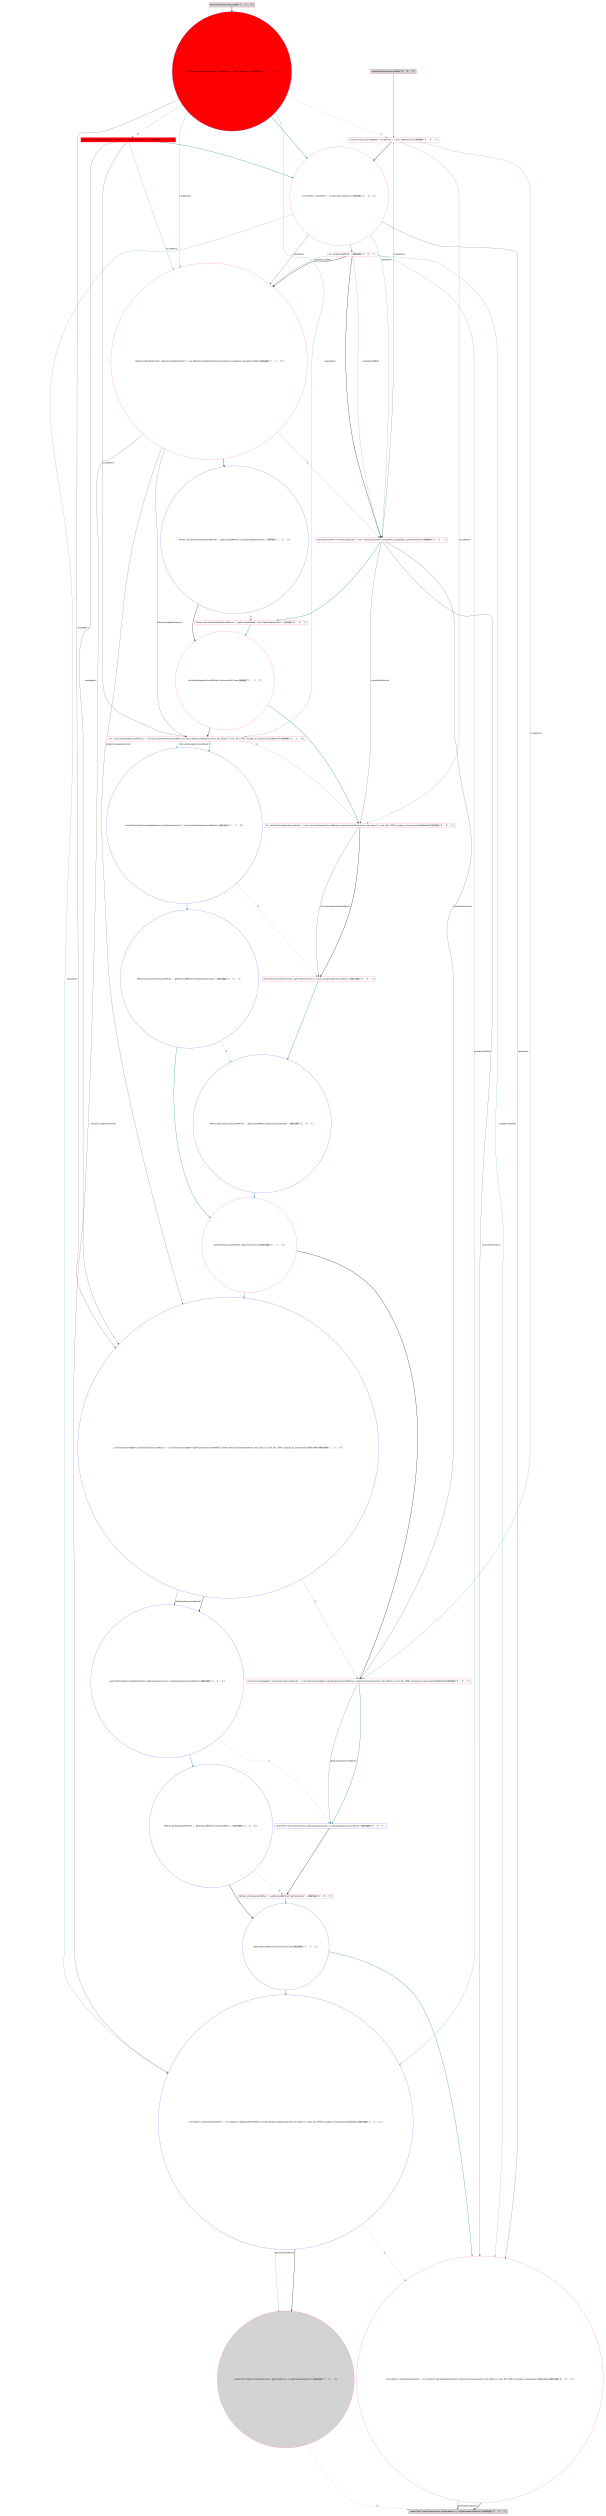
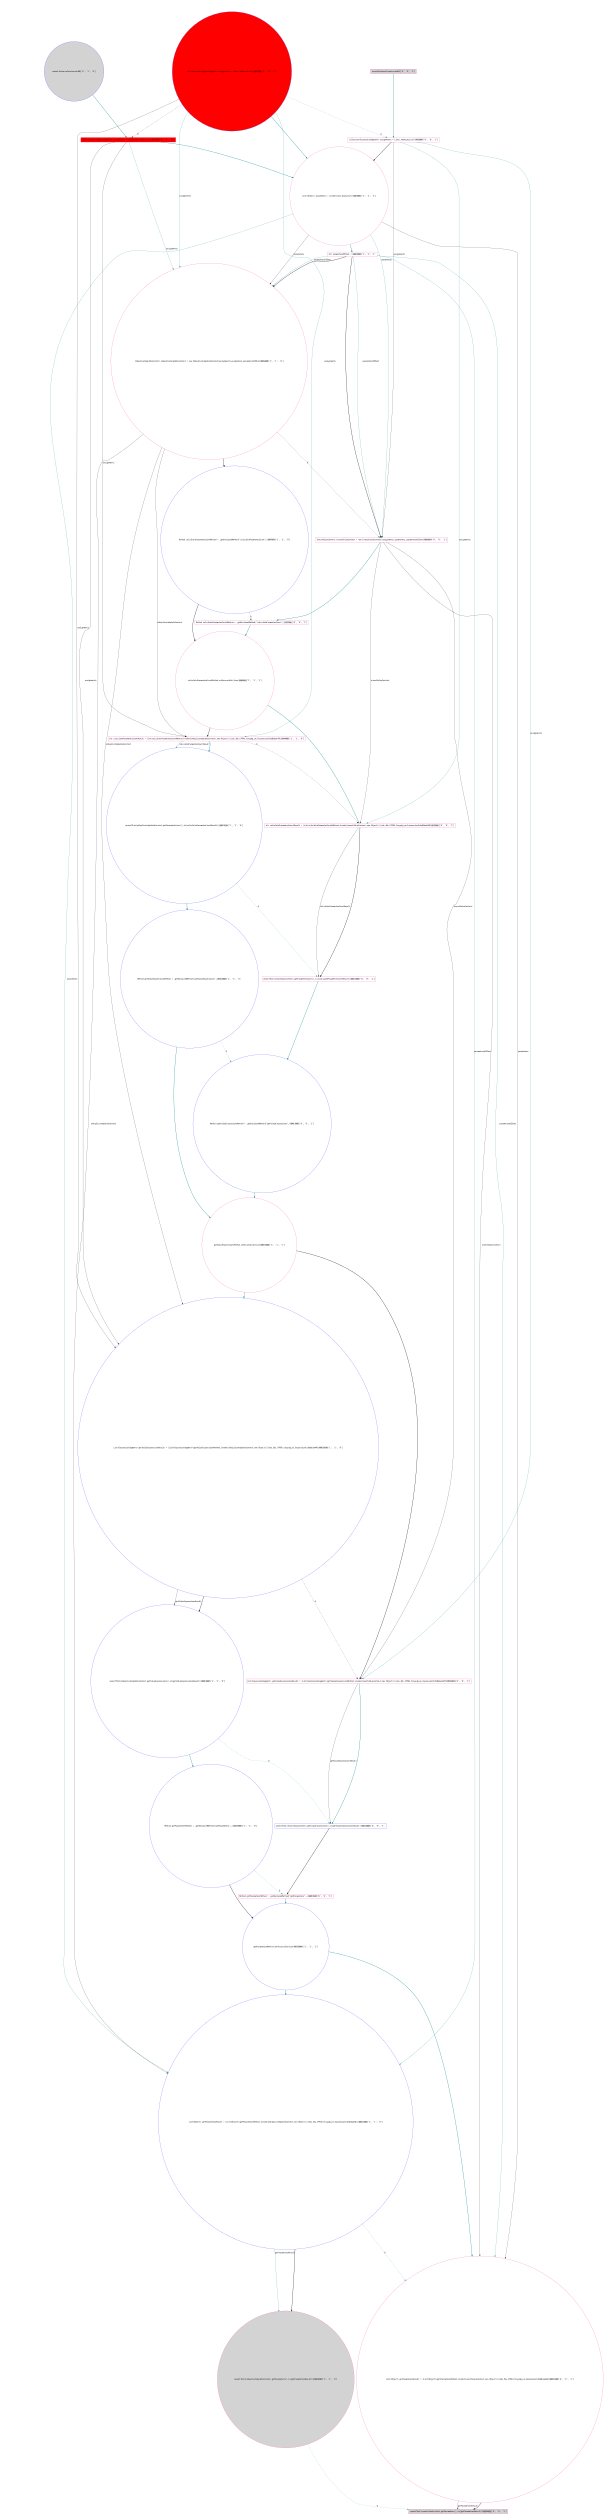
(232, 5) -> none
none -> (74, 71)
